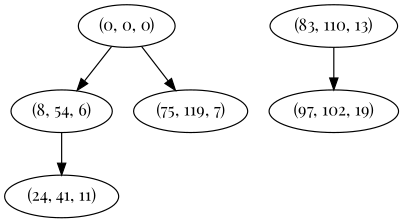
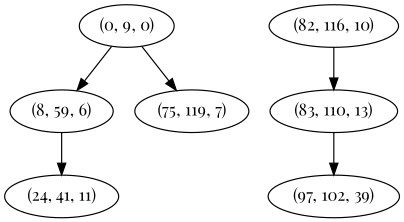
(127, 26) -> (127, 26)
none -> (334, 26)
(62, 111) -> (62, 111)
(334, 111) -> (334, 196)
